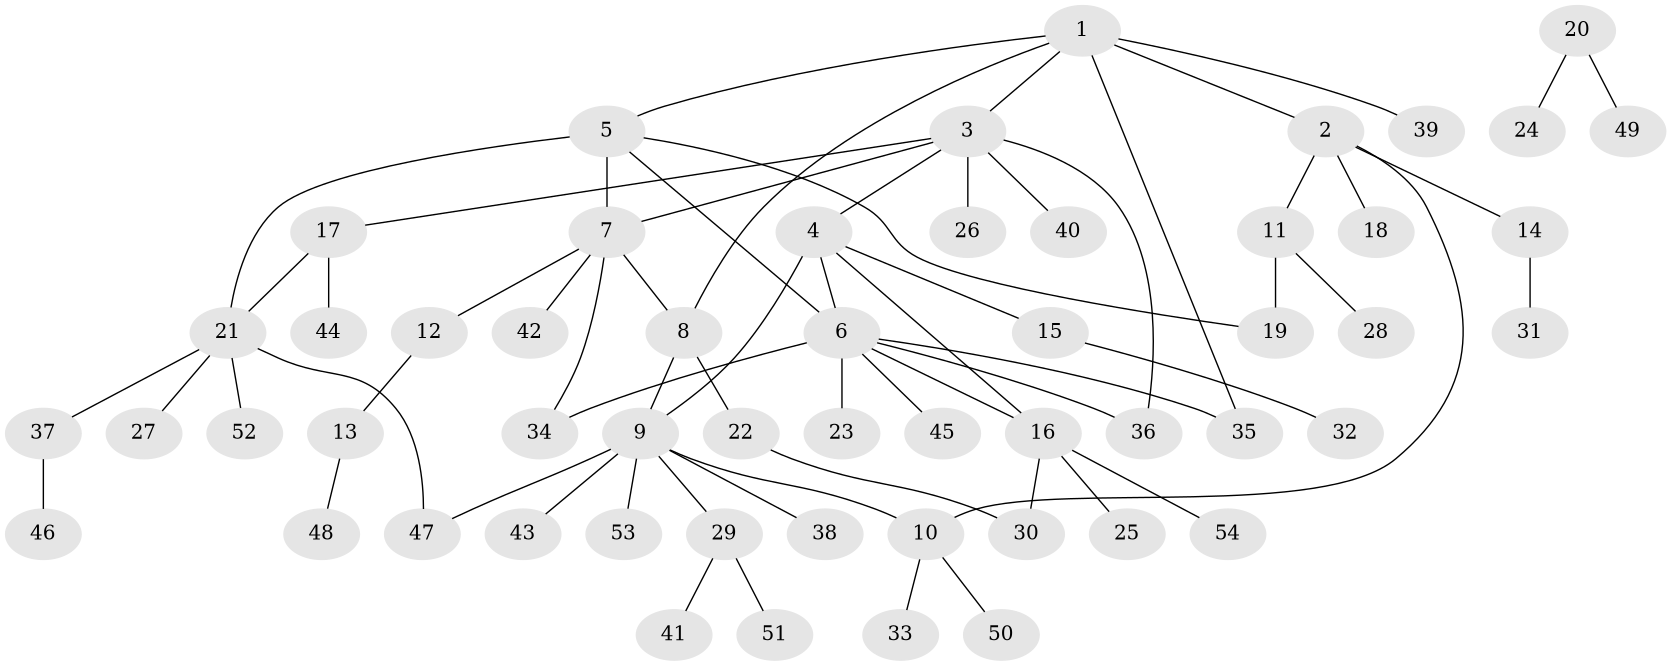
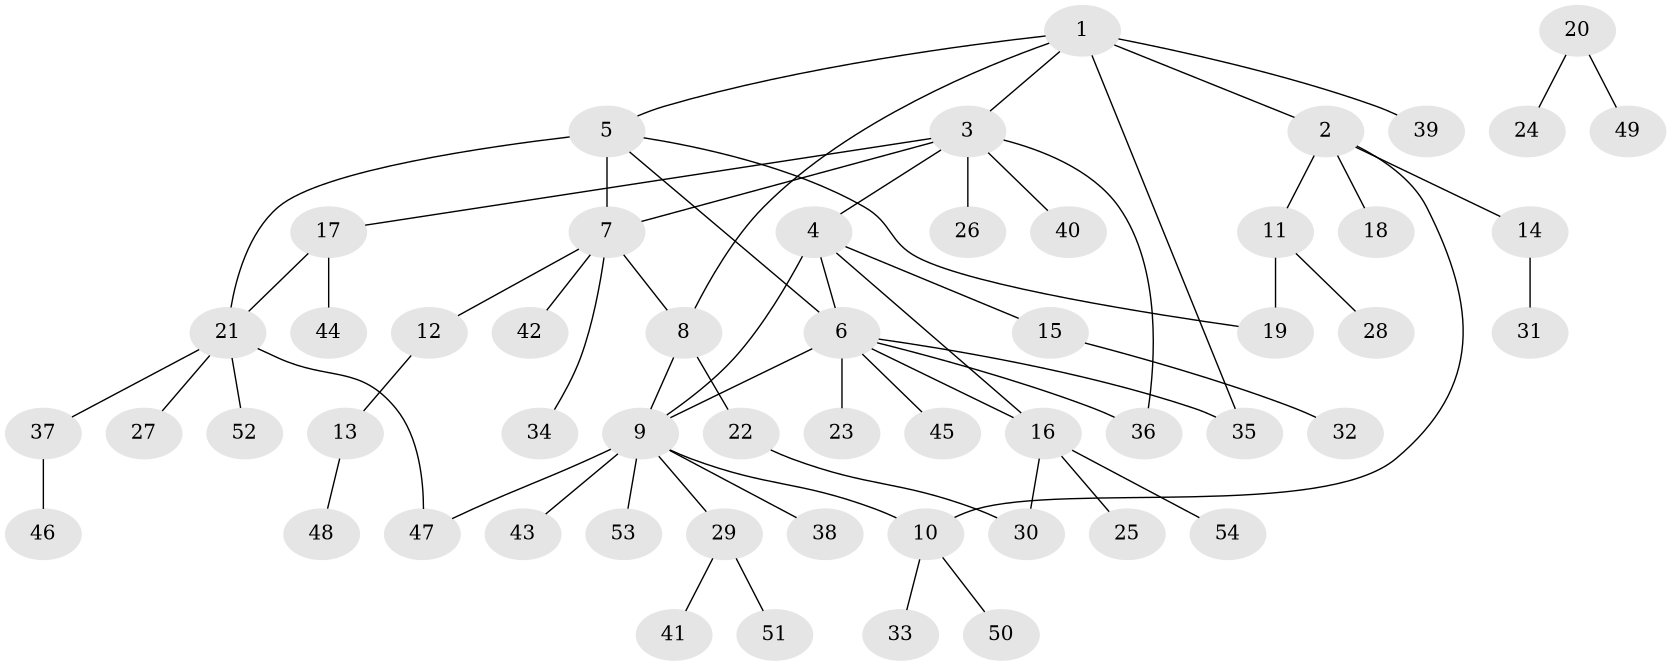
(687, 376) -> (741, 383)
